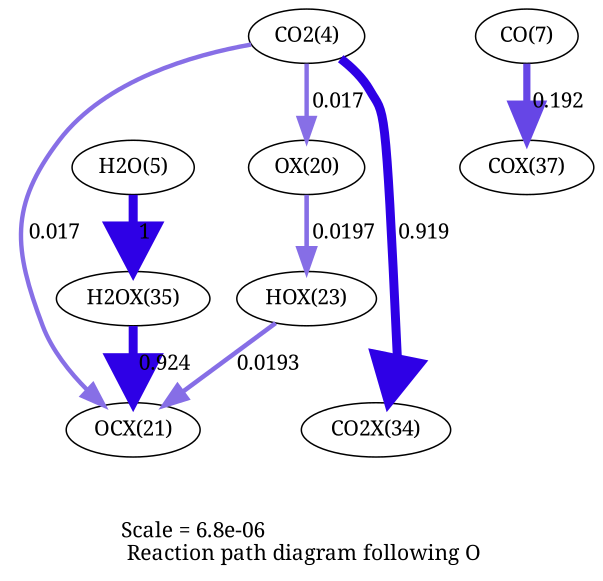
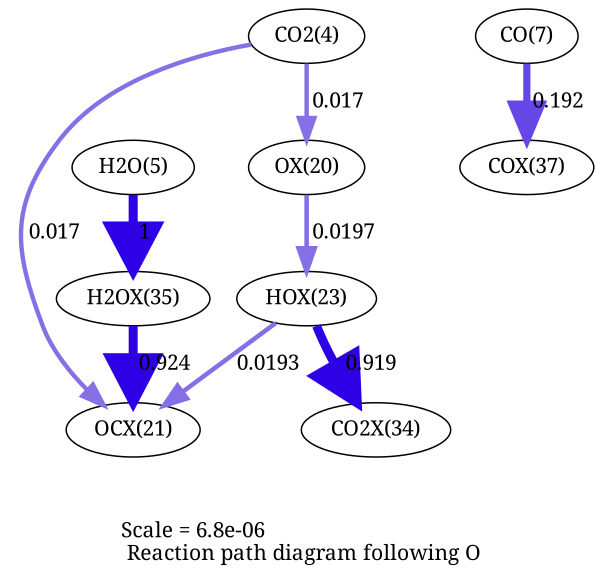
(390, 201) -> (325, 345)
